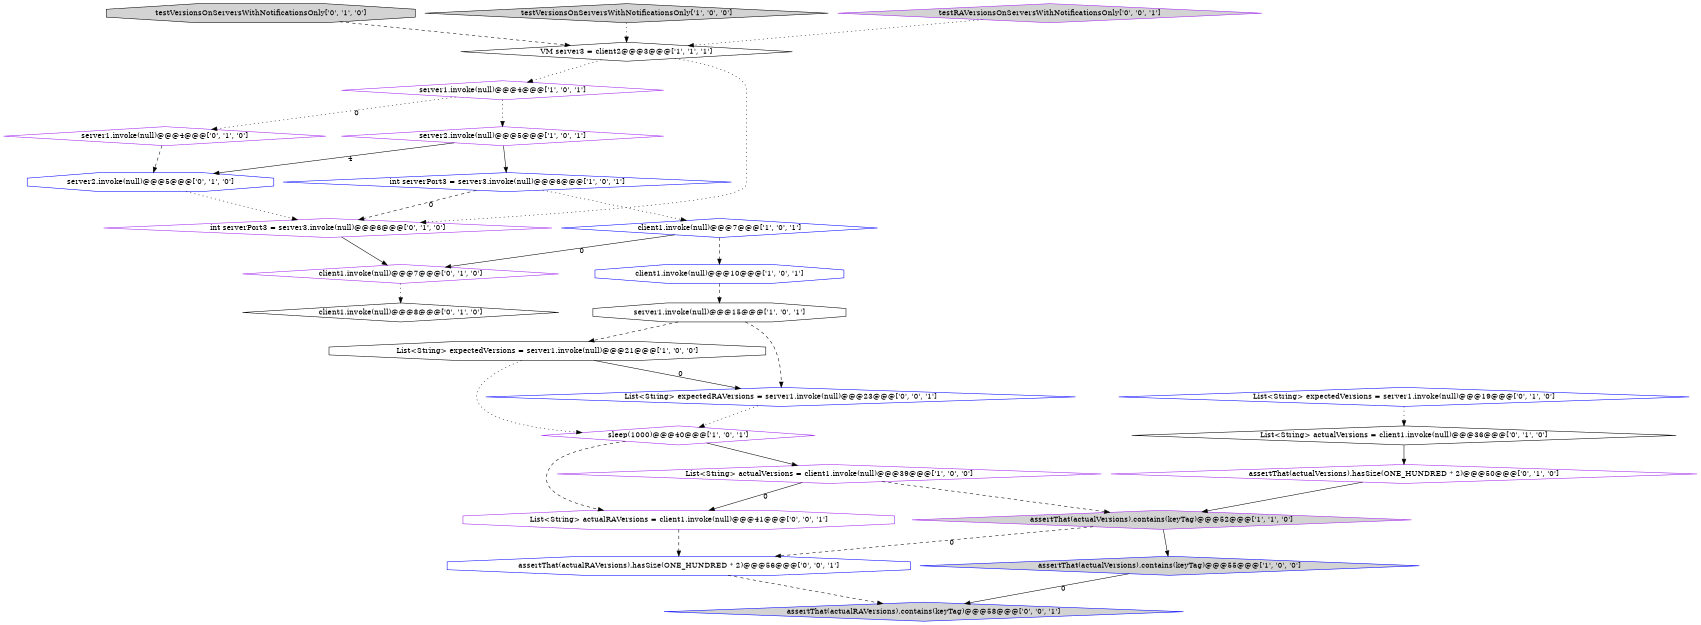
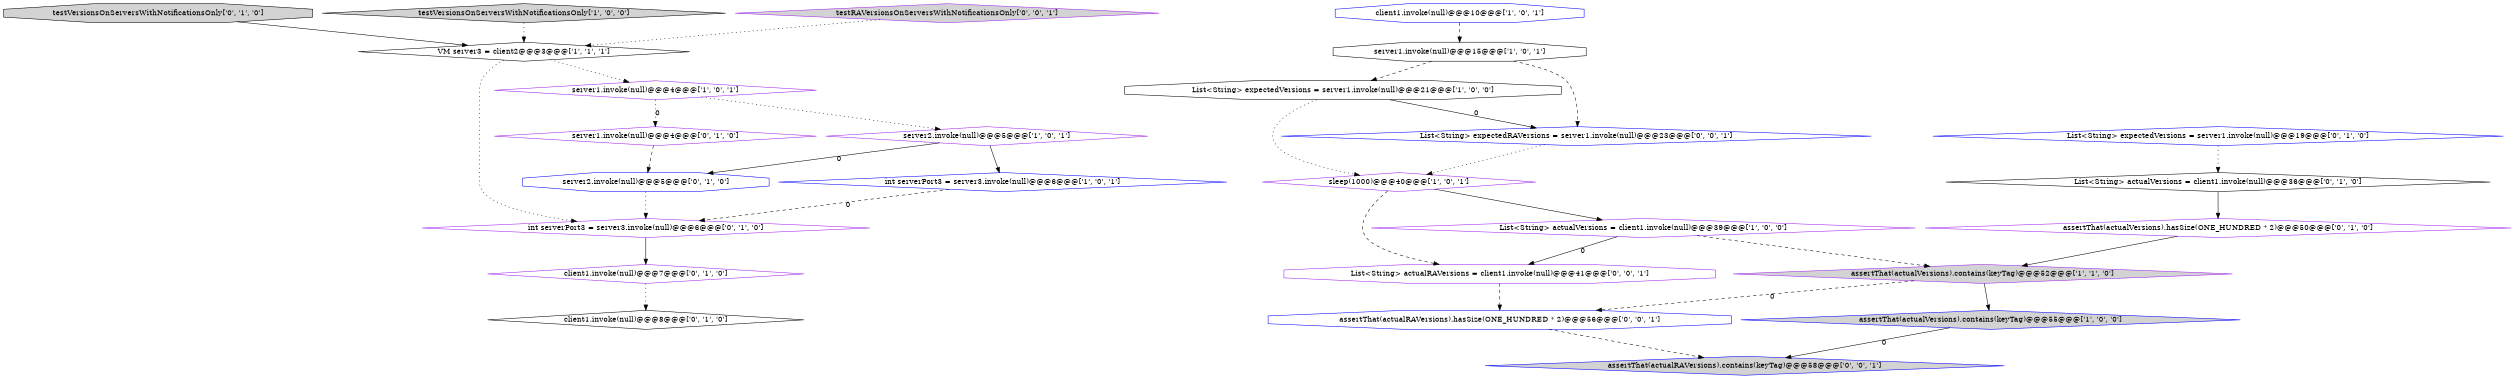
(452, 33) -> (350, 33)
(351, 159) -> (840, 159)
(719, 228) -> none
